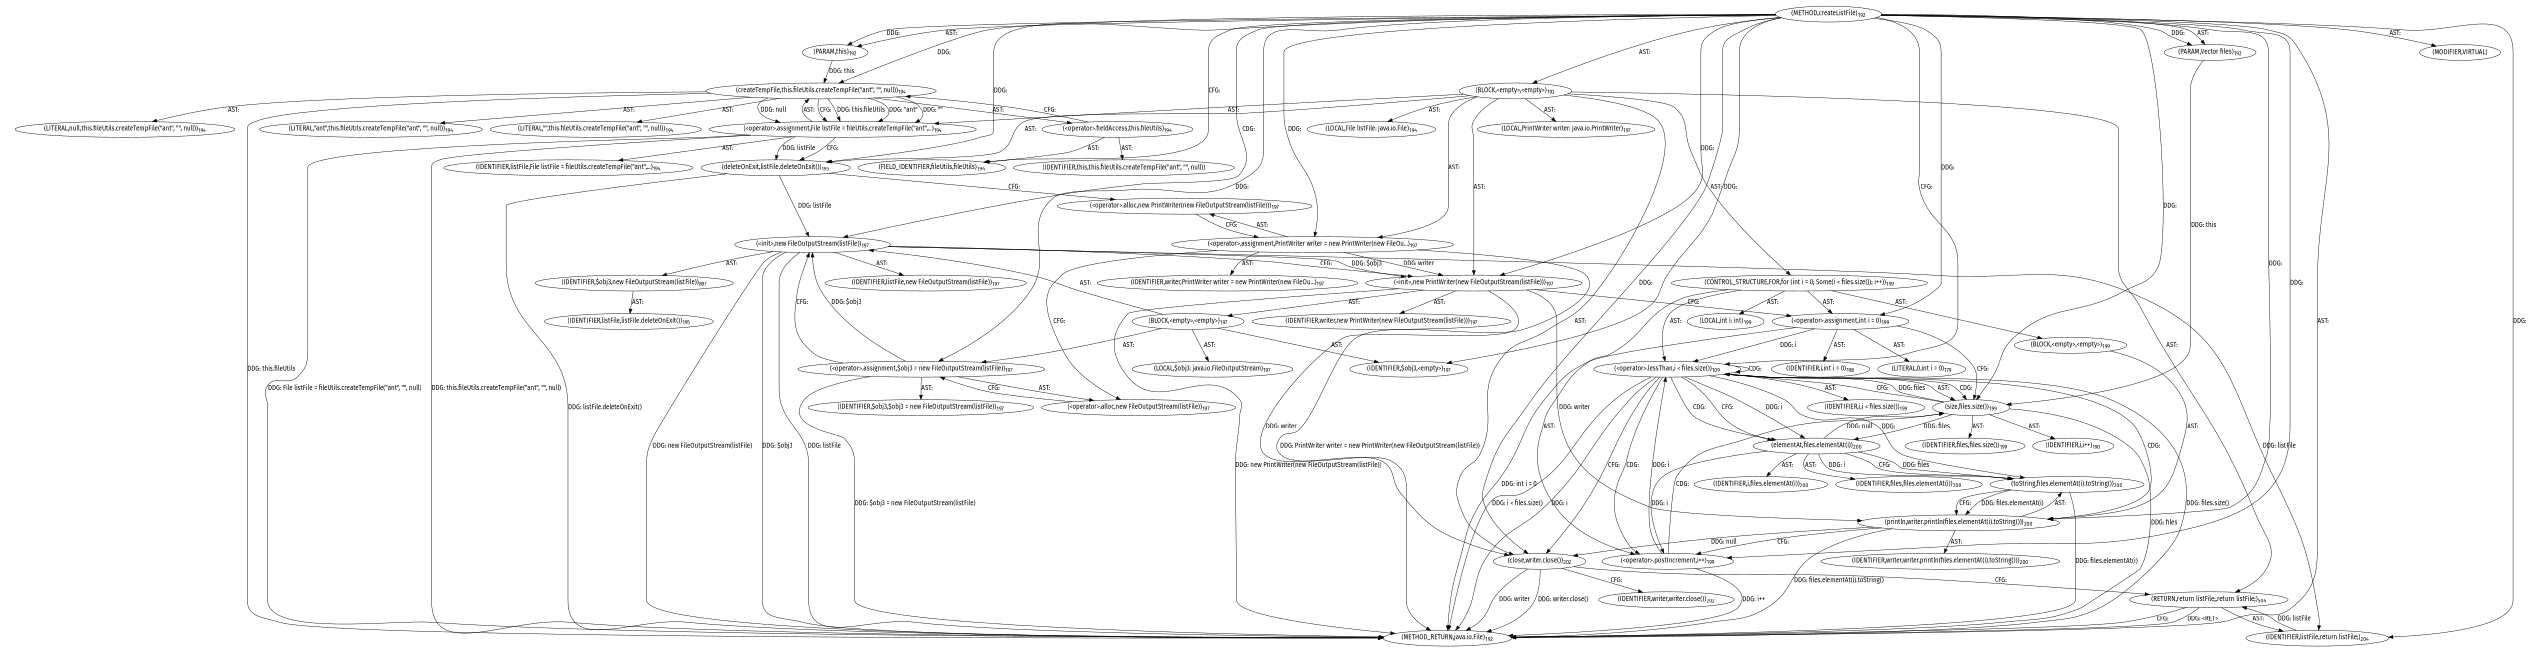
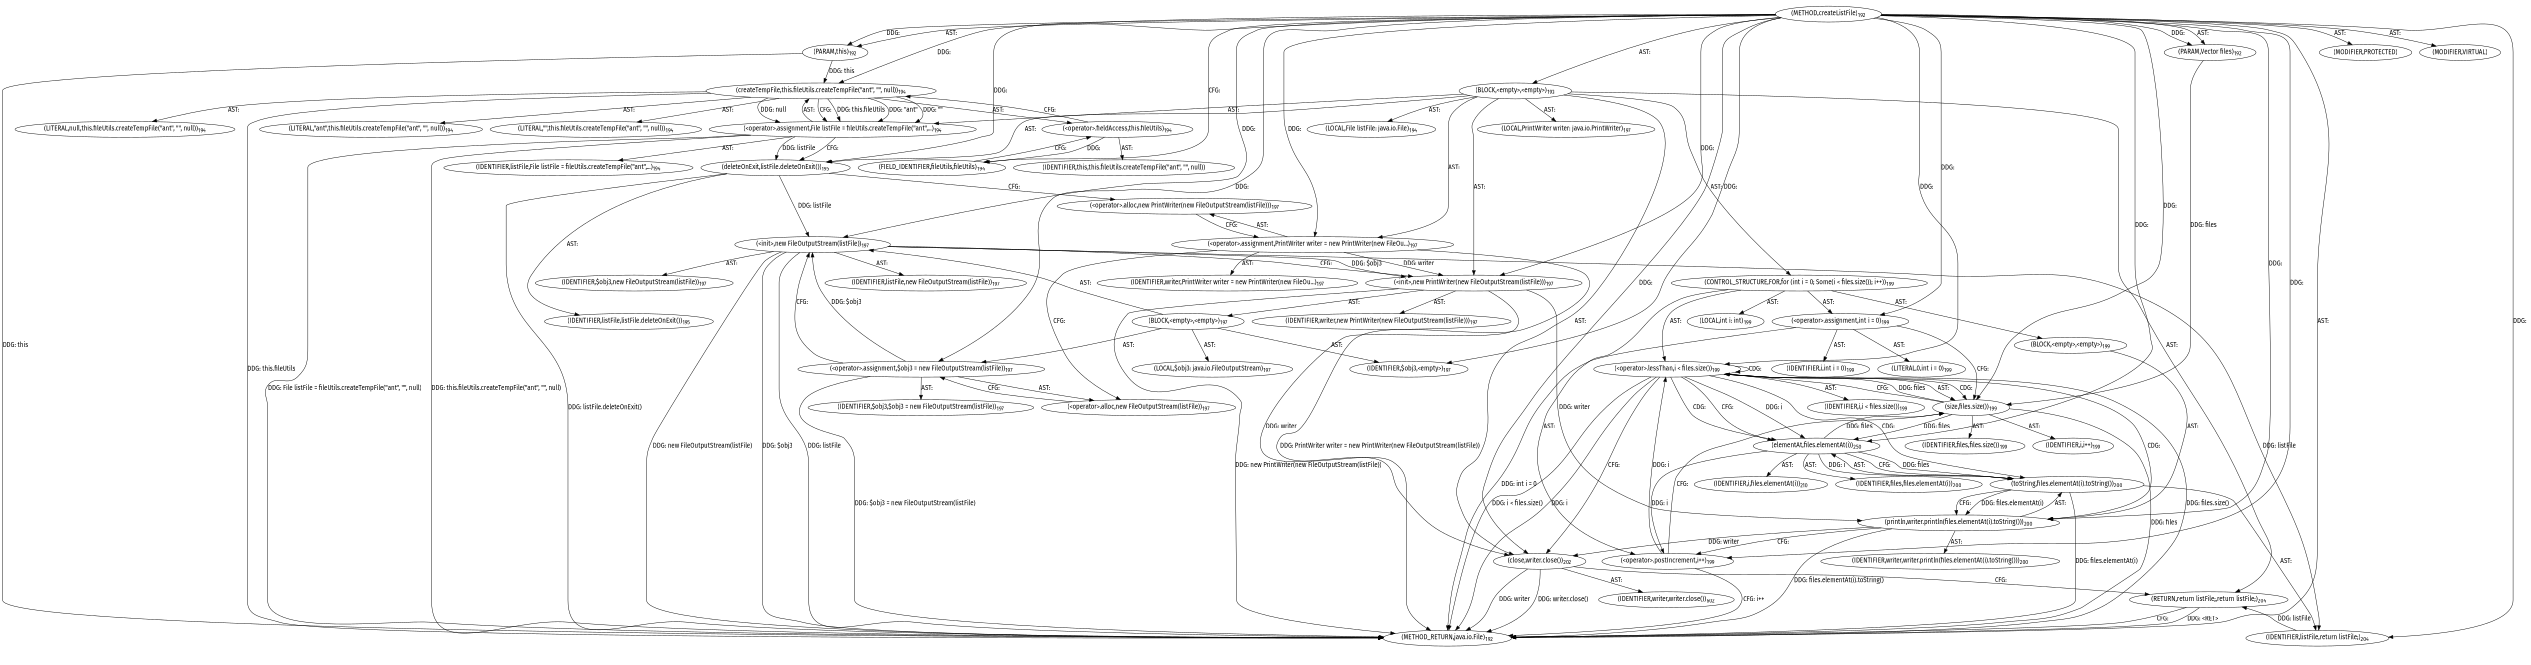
none -> (2366, 53)
(1249, 129) -> (1249, 129)
(1094, 149) -> (1094, 149)
none -> (1031, 151)
(1927, 187) -> (1927, 187)
none -> (2135, 222)
(2204, 225) -> (2204, 225)
(703, 282) -> (703, 282)
(632, 300) -> (588, 222)
(1661, 303) -> none
(1756, 345) -> none
(1716, 369) -> (1716, 369)
(1851, 369) -> (1851, 369)
(1948, 369) -> (1948, 369)
(1860, 427) -> (1860, 427)
(1889, 427) -> (1889, 427)
(1857, 445) -> (1857, 445)
(2097, 445) -> (2097, 445)
(1625, 464) -> none
none -> (1922, 476)
(1683, 484) -> (1683, 484)
(1804, 484) -> (1804, 484)
(1724, 542) -> (1724, 542)
(1617, 581) -> (1617, 581)
(1711, 599) -> (1711, 599)
(2262, 599) -> (2262, 599)
(1754, 600) -> (1754, 600)
none -> (35, 608)
(2249, 621) -> (2250, 524)
